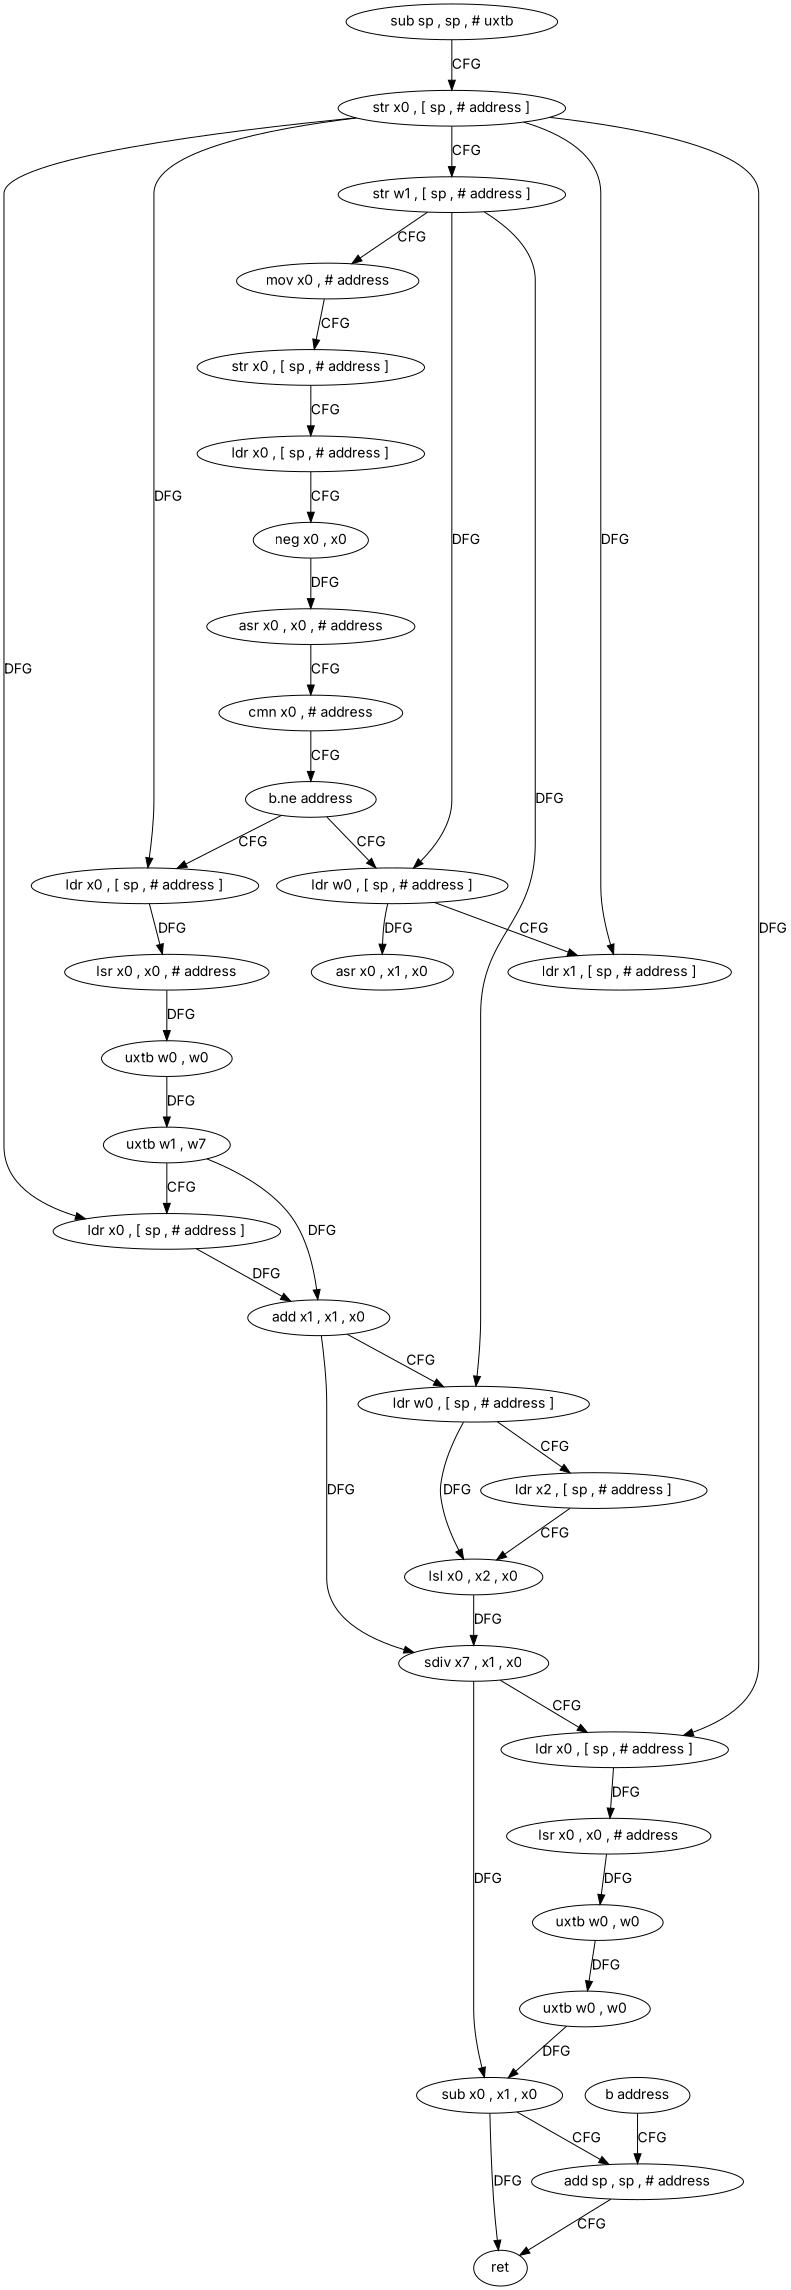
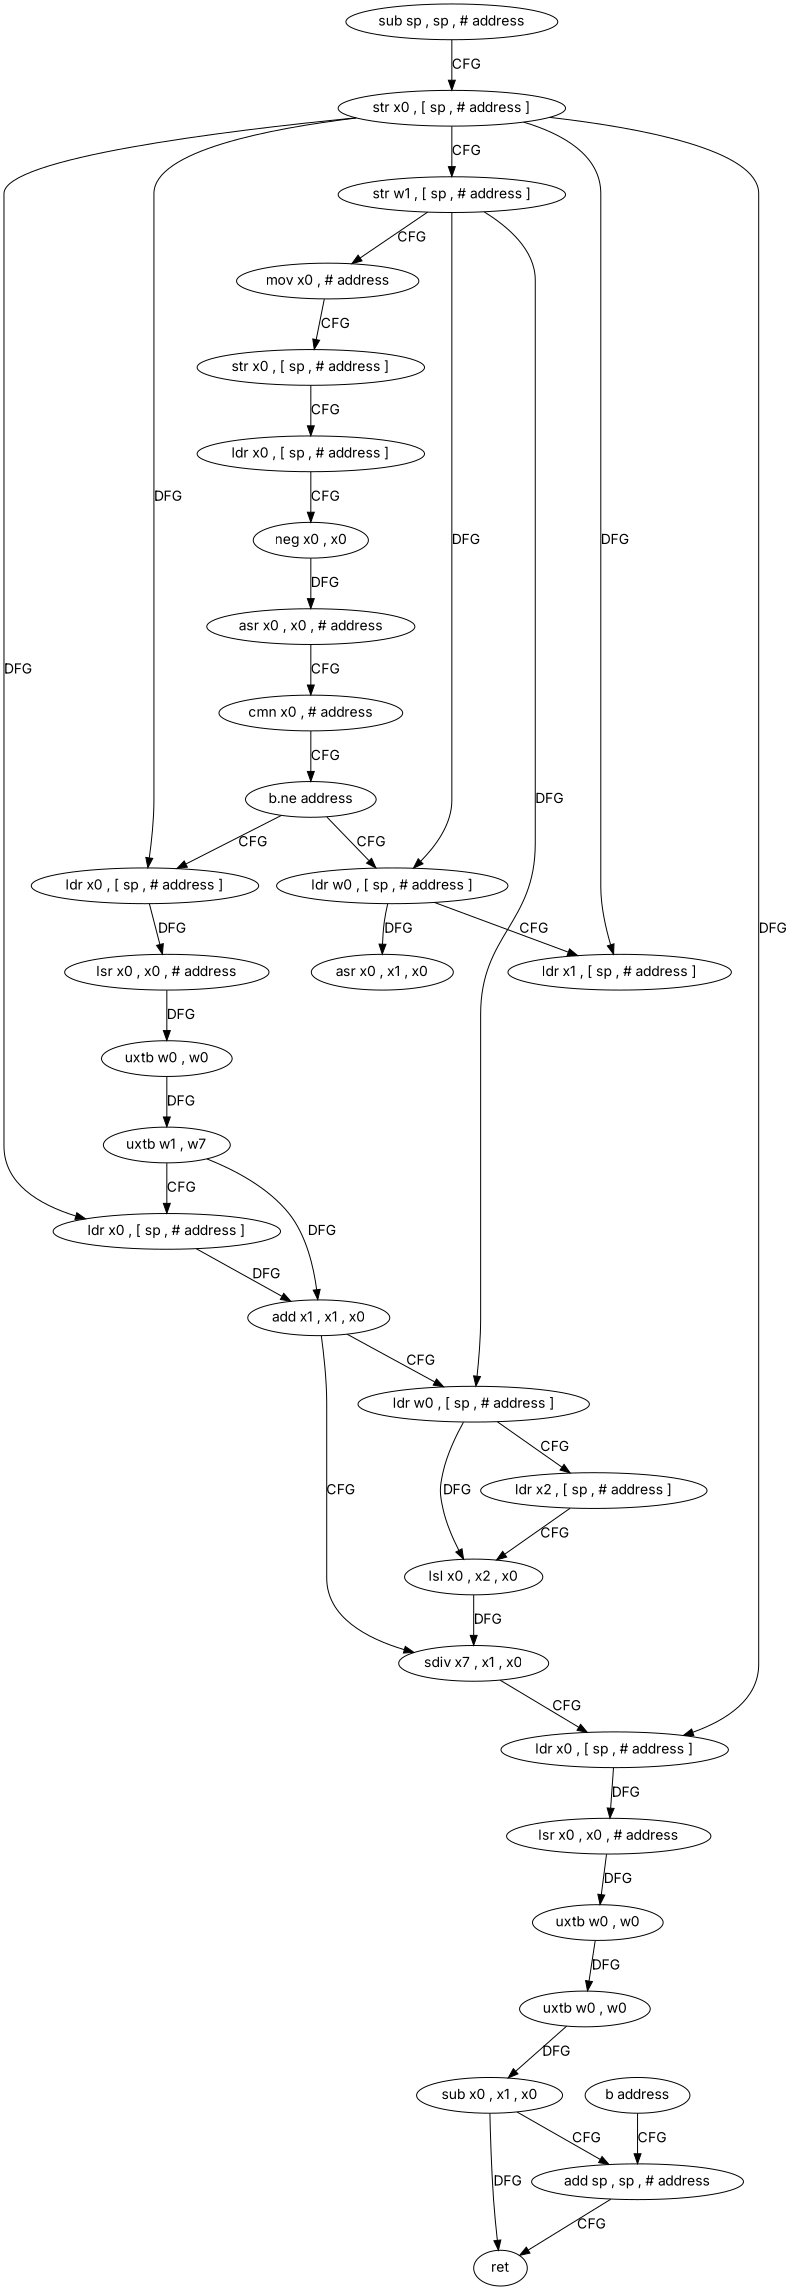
(452, 22) -> (452, 22)
(341, 1491) -> (341, 1491)
(474, 1875) -> none
